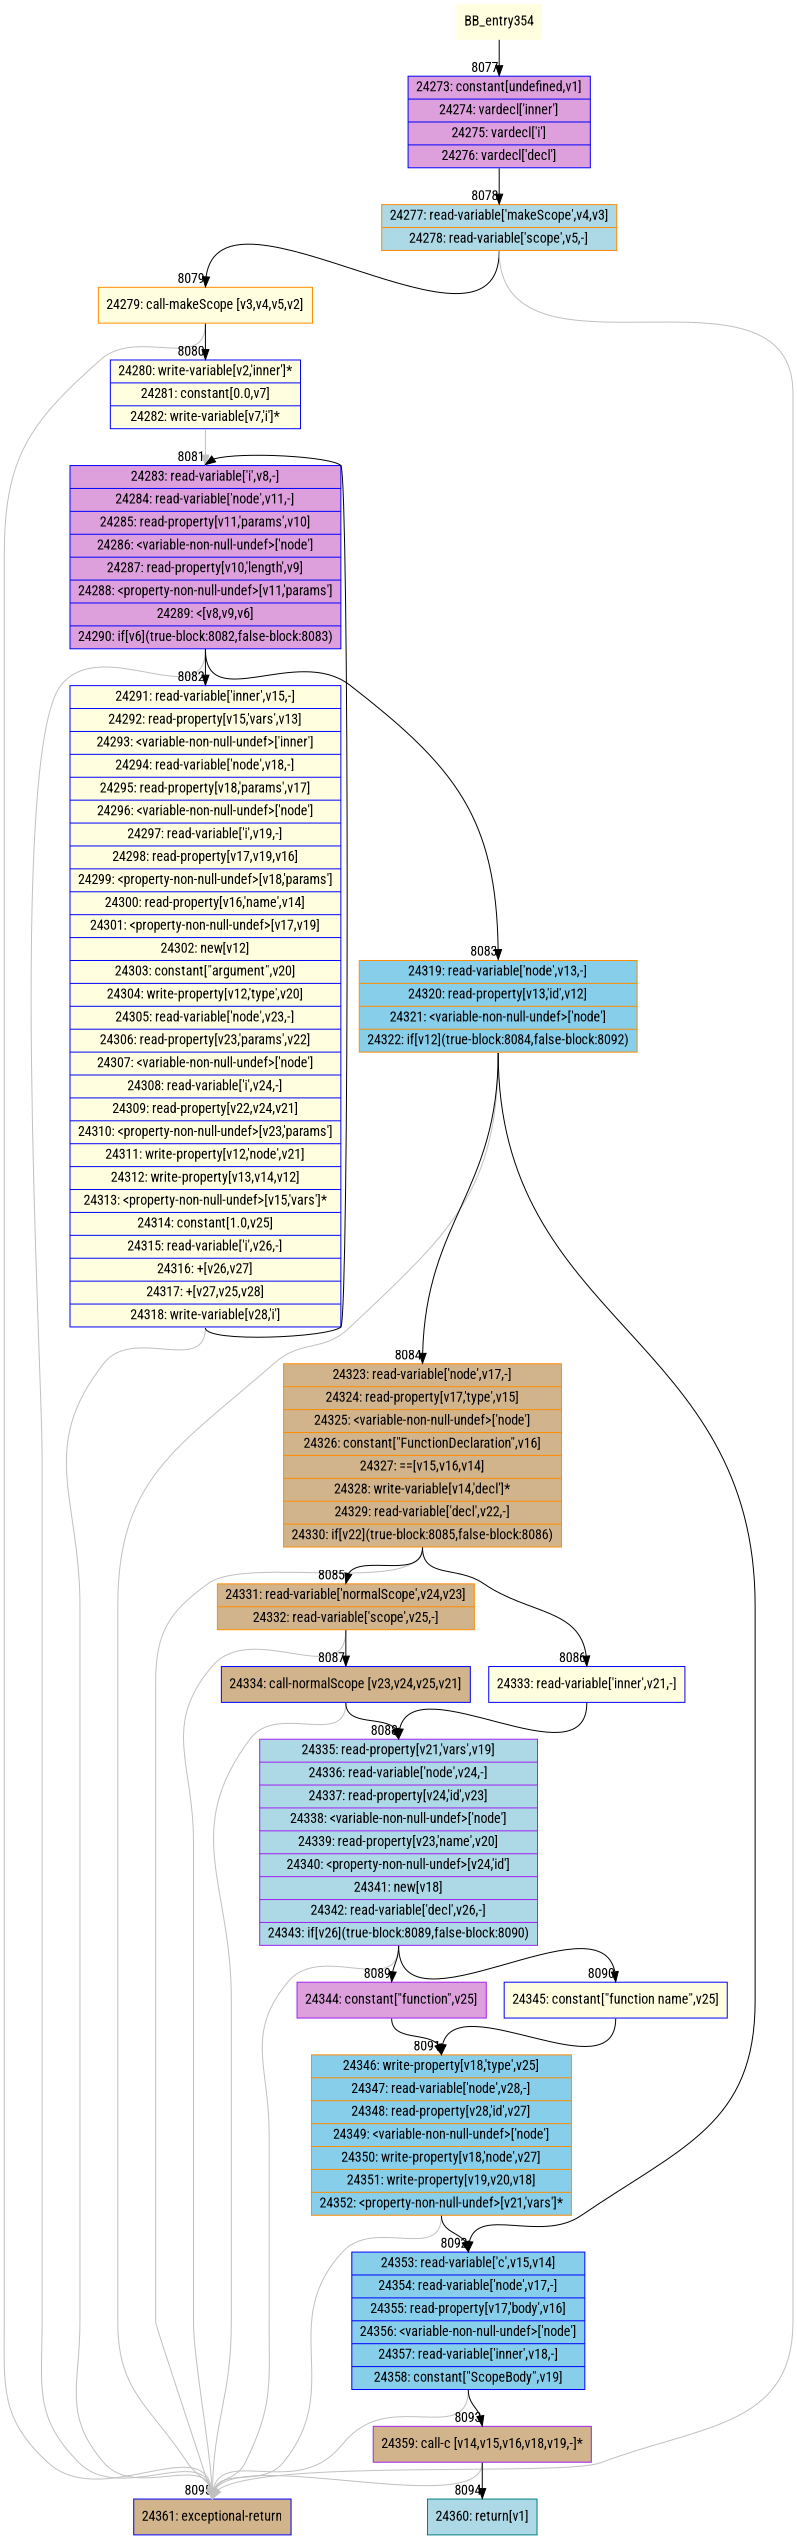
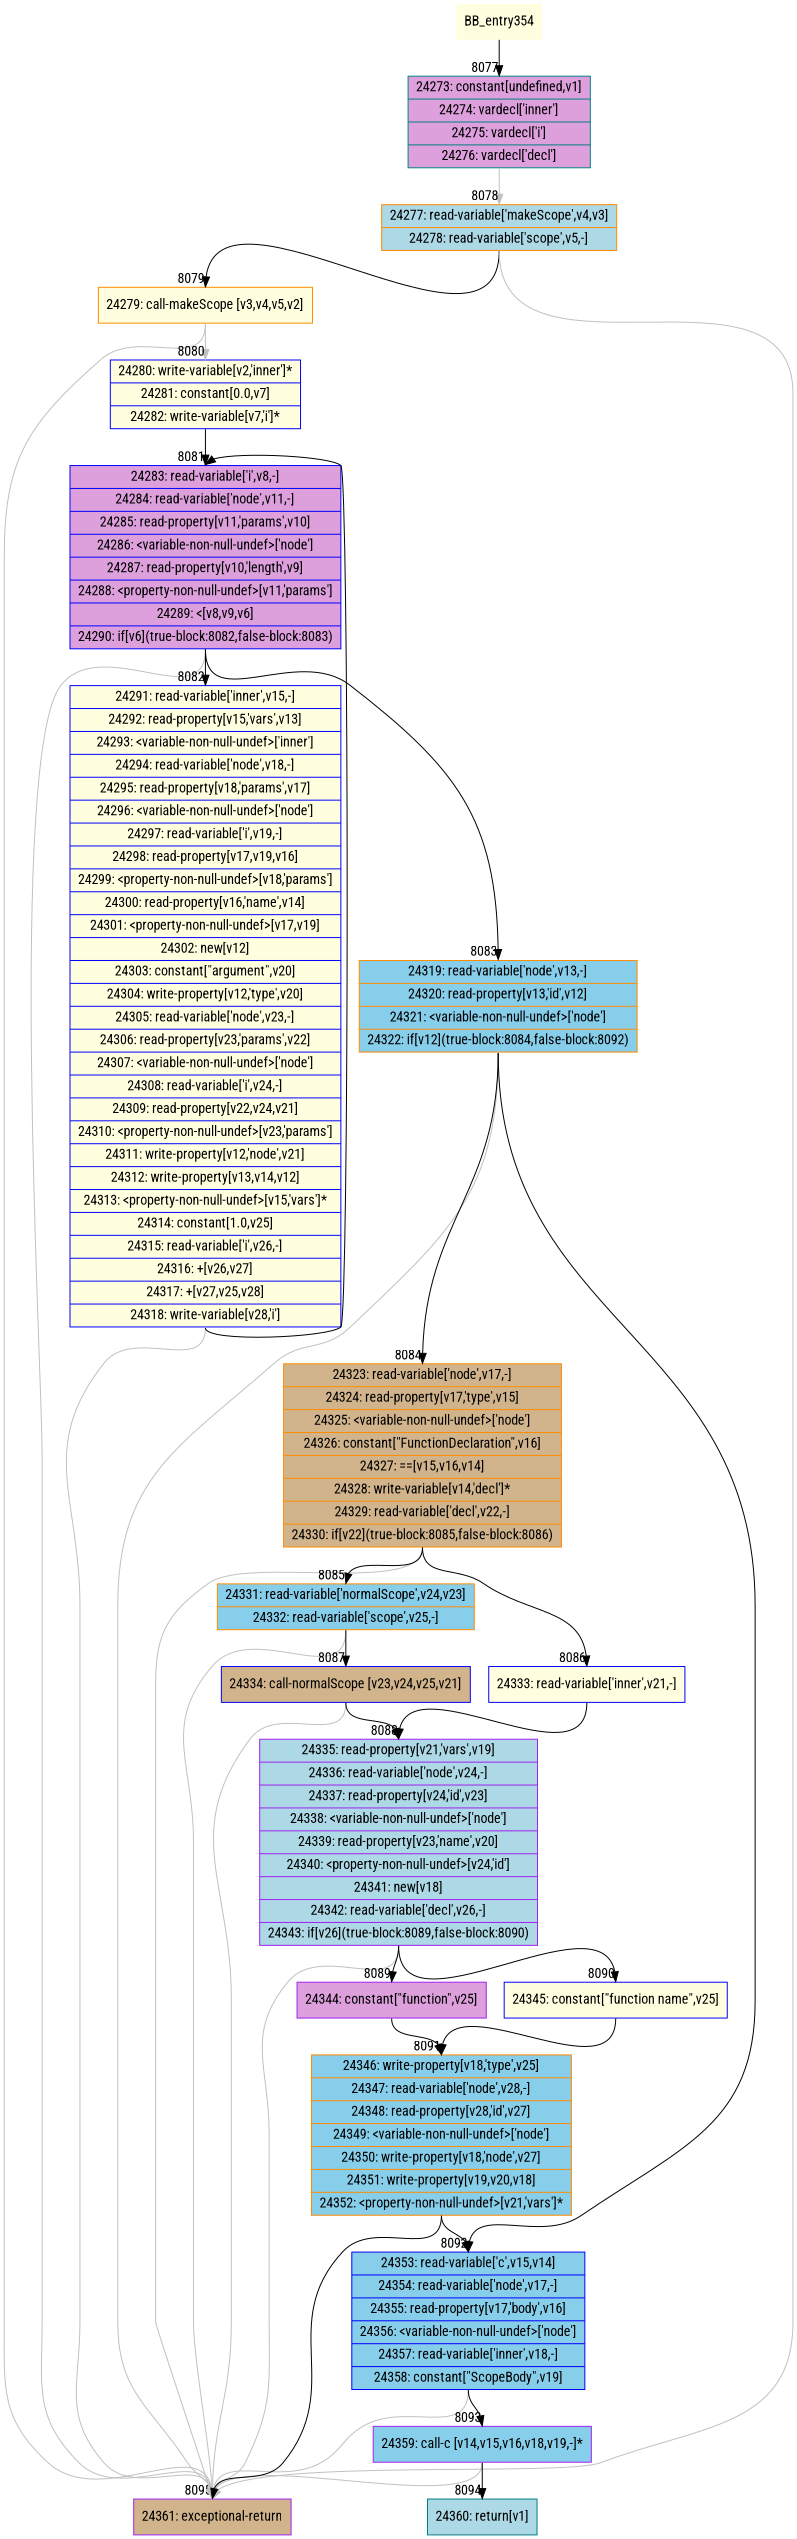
(499, 122) -> (499, 122)
(499, 181) -> (499, 181)
(205, 337) -> (205, 337)
(205, 442) -> (205, 442)
(346, 1607) -> (346, 1607)
(311, 2337) -> (311, 2337)
(482, 2444) -> (482, 2444)
(212, 2517) -> (212, 2517)
